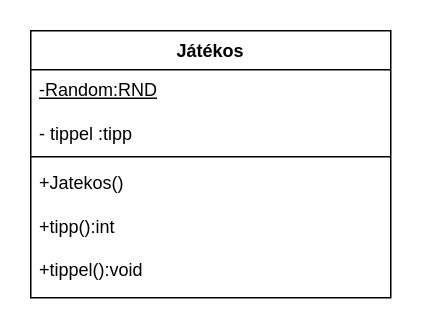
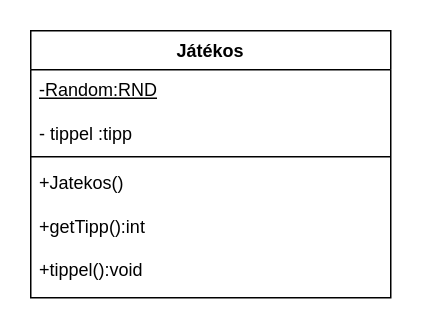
(101, 206) -> (103, 206)
